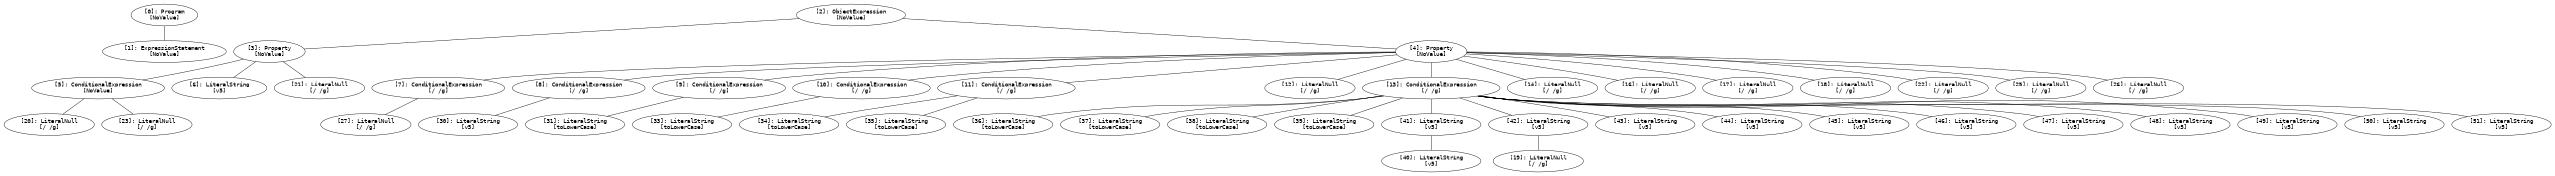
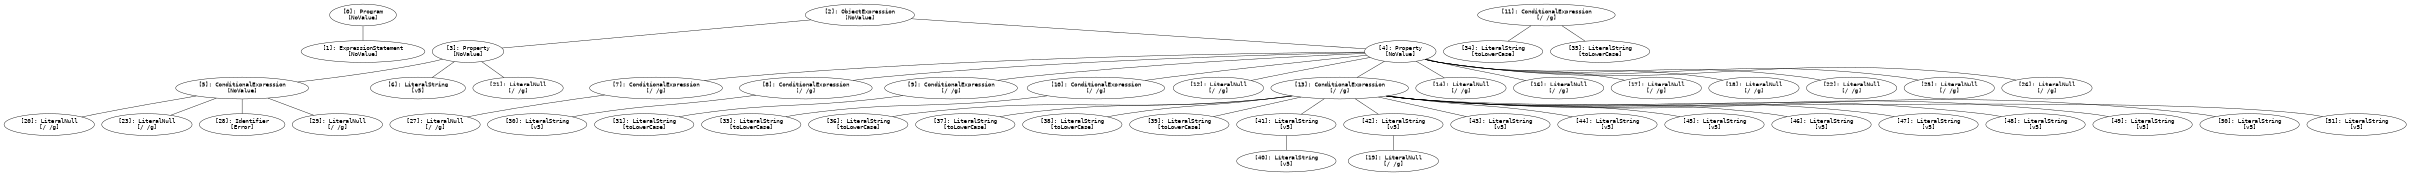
(1232, 69) -> none
none -> (242, 125)
none -> (337, 125)
